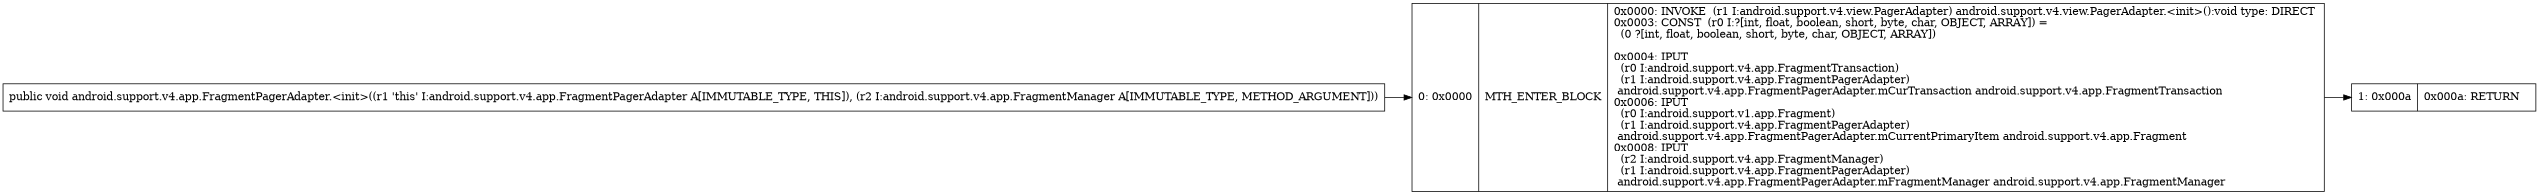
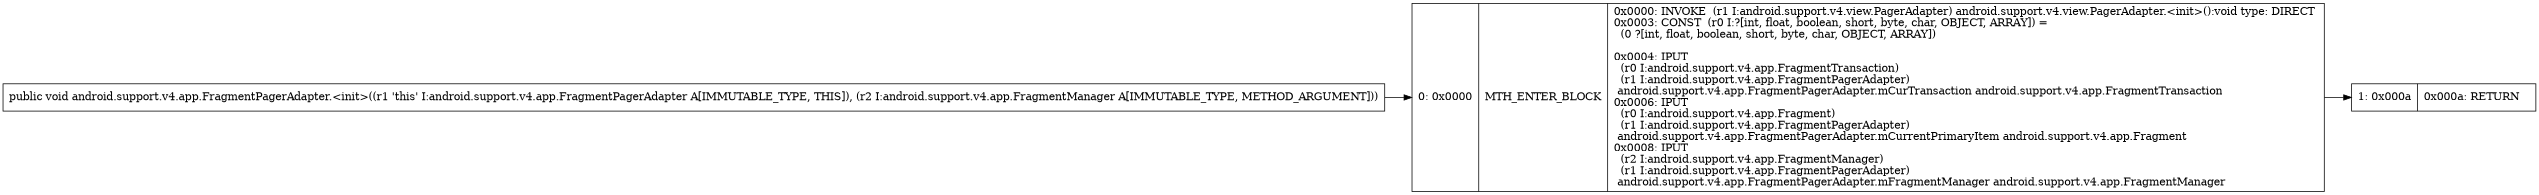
(1724, 114) -> (1724, 114)
